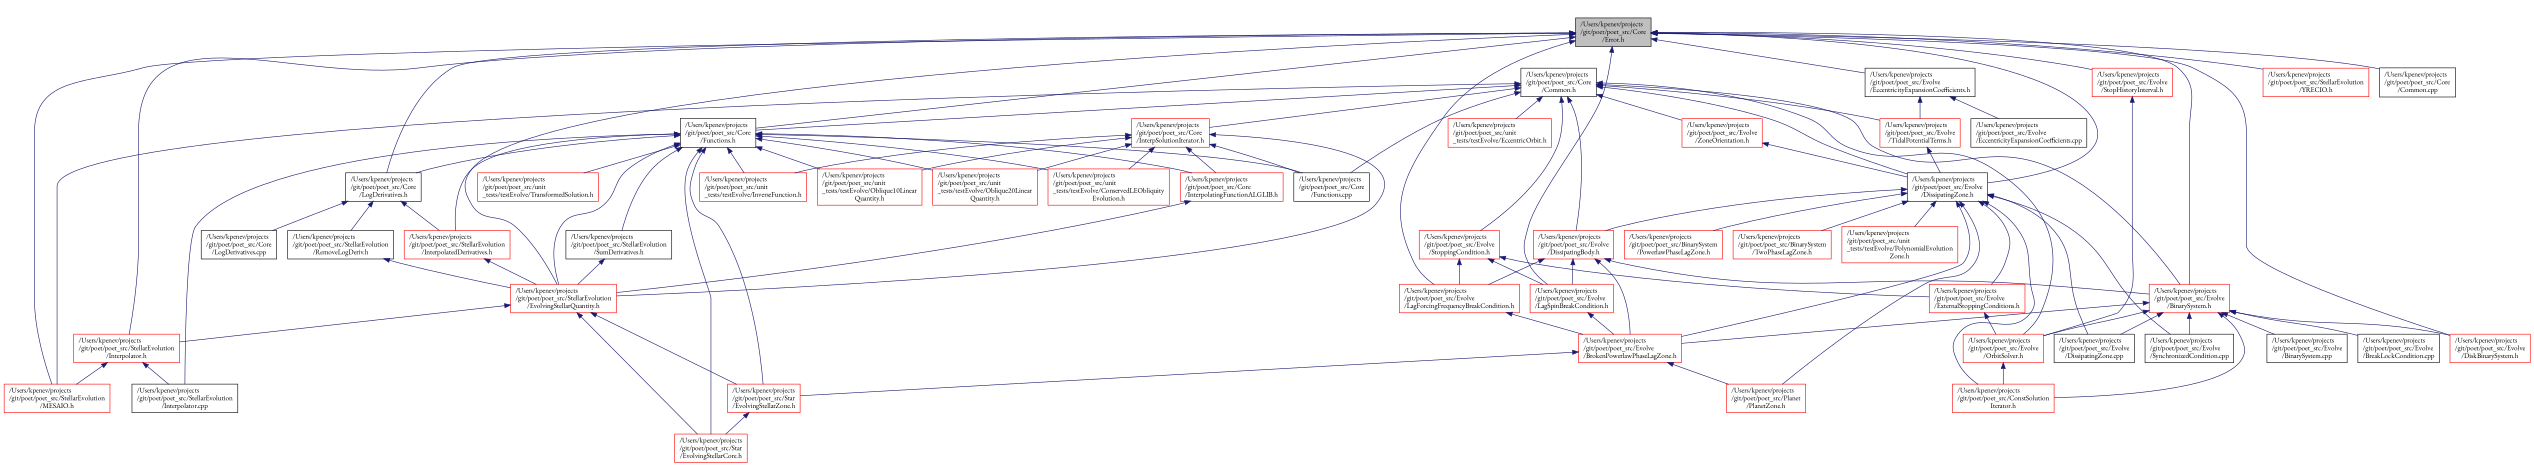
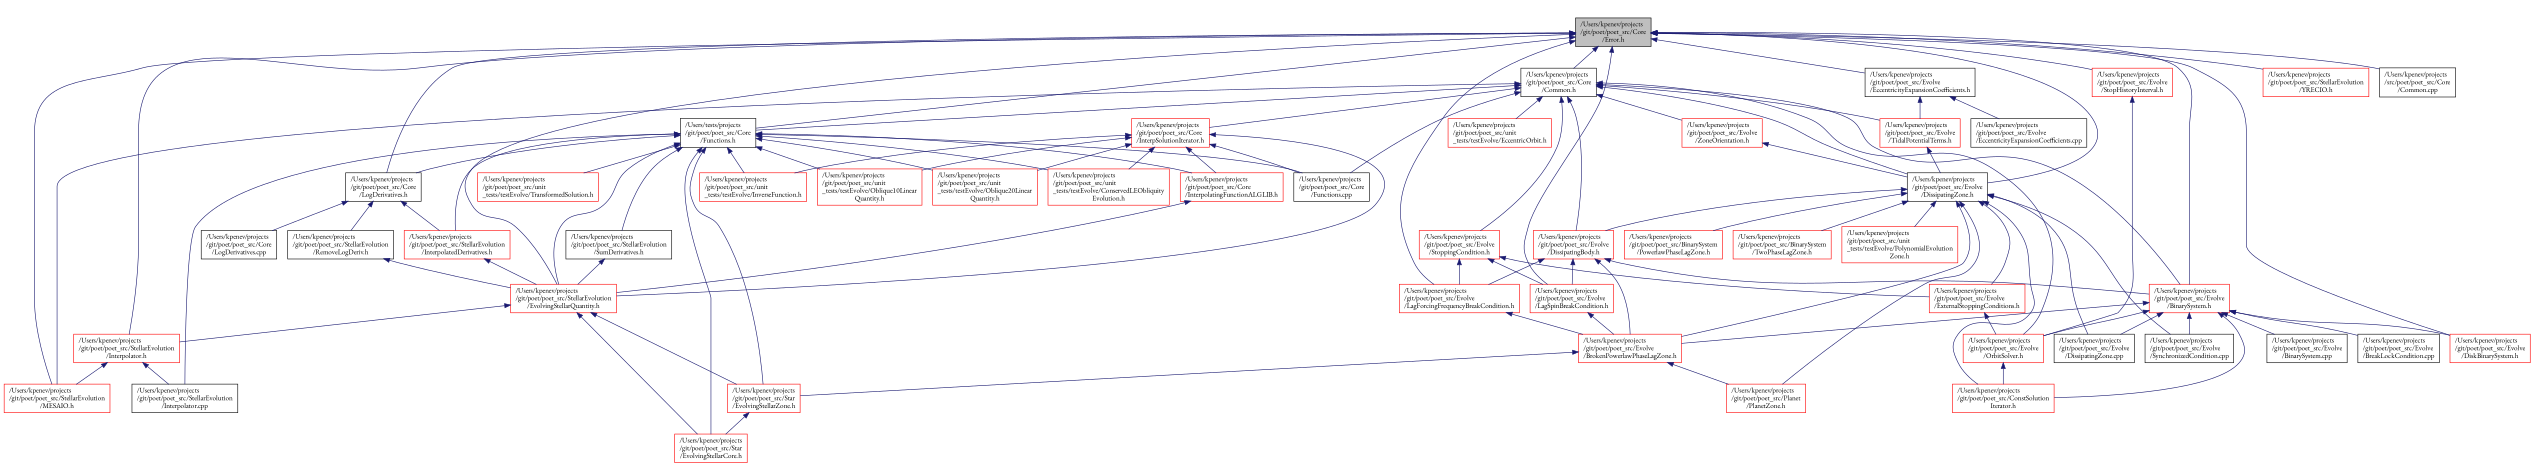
none -> (1584, 59)
(2418, 82) -> (2418, 82)
(718, 133) -> (718, 133)
